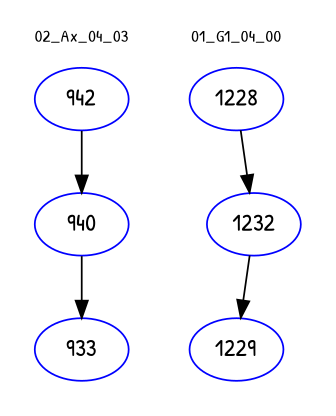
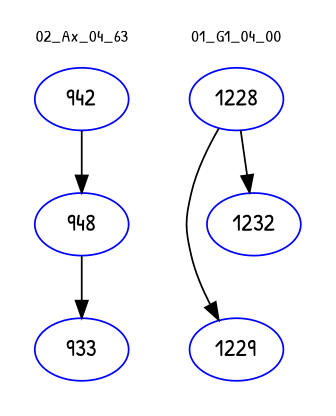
(83, 37) -> (83, 37)
(82, 224) -> (82, 224)
(246, 278) -> (187, 215)
